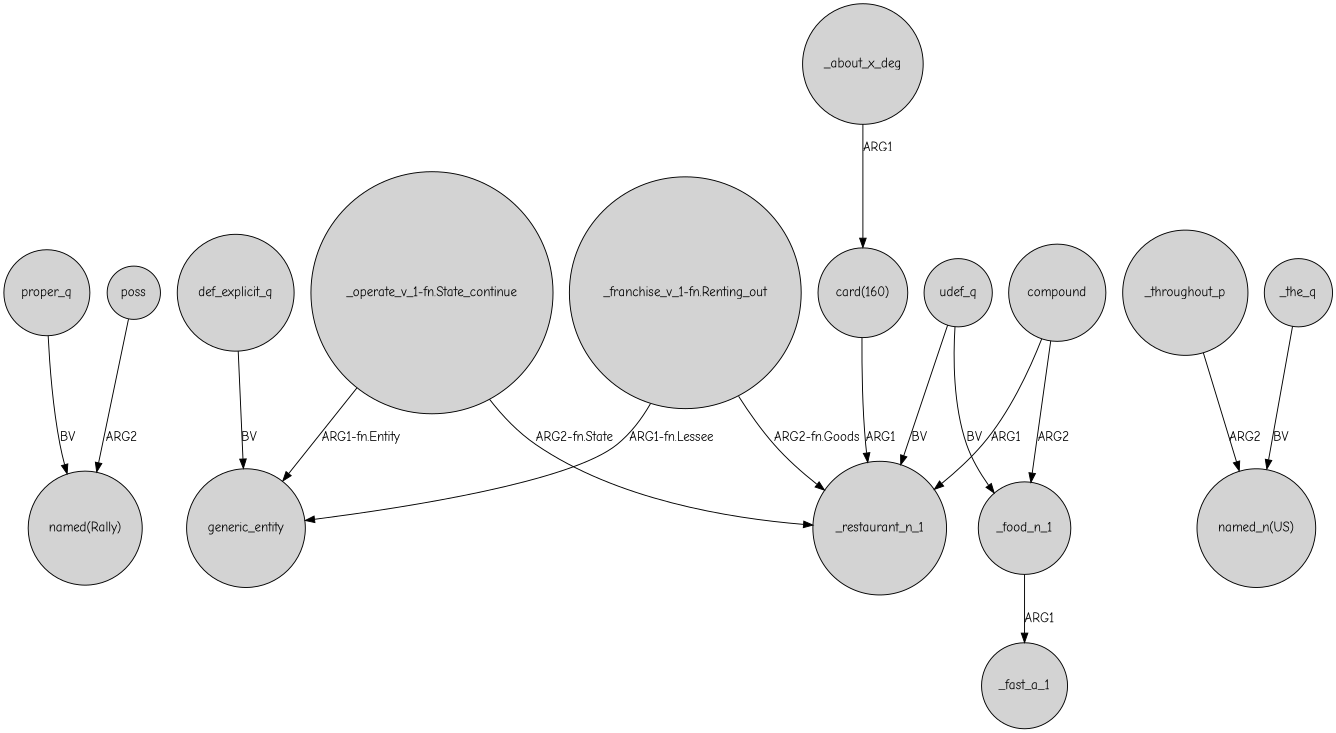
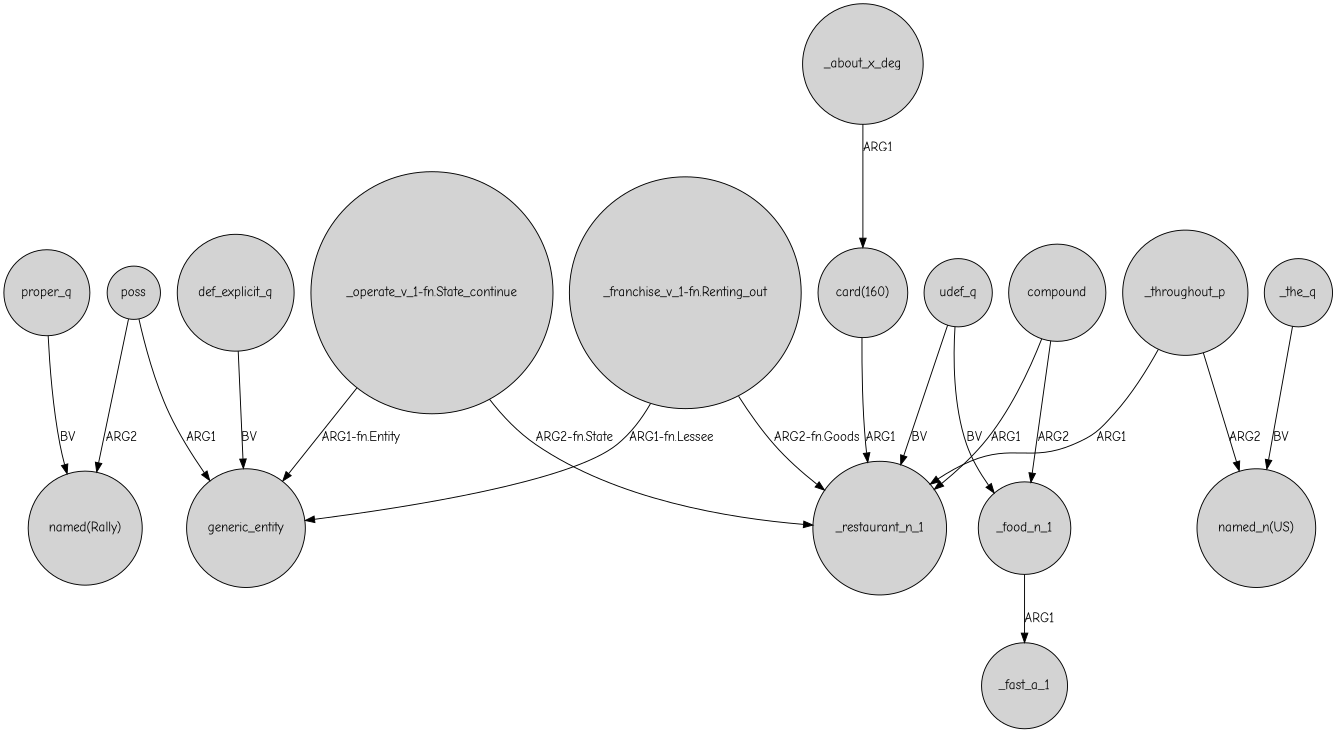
none -> (163, 399)
none -> (1068, 446)
